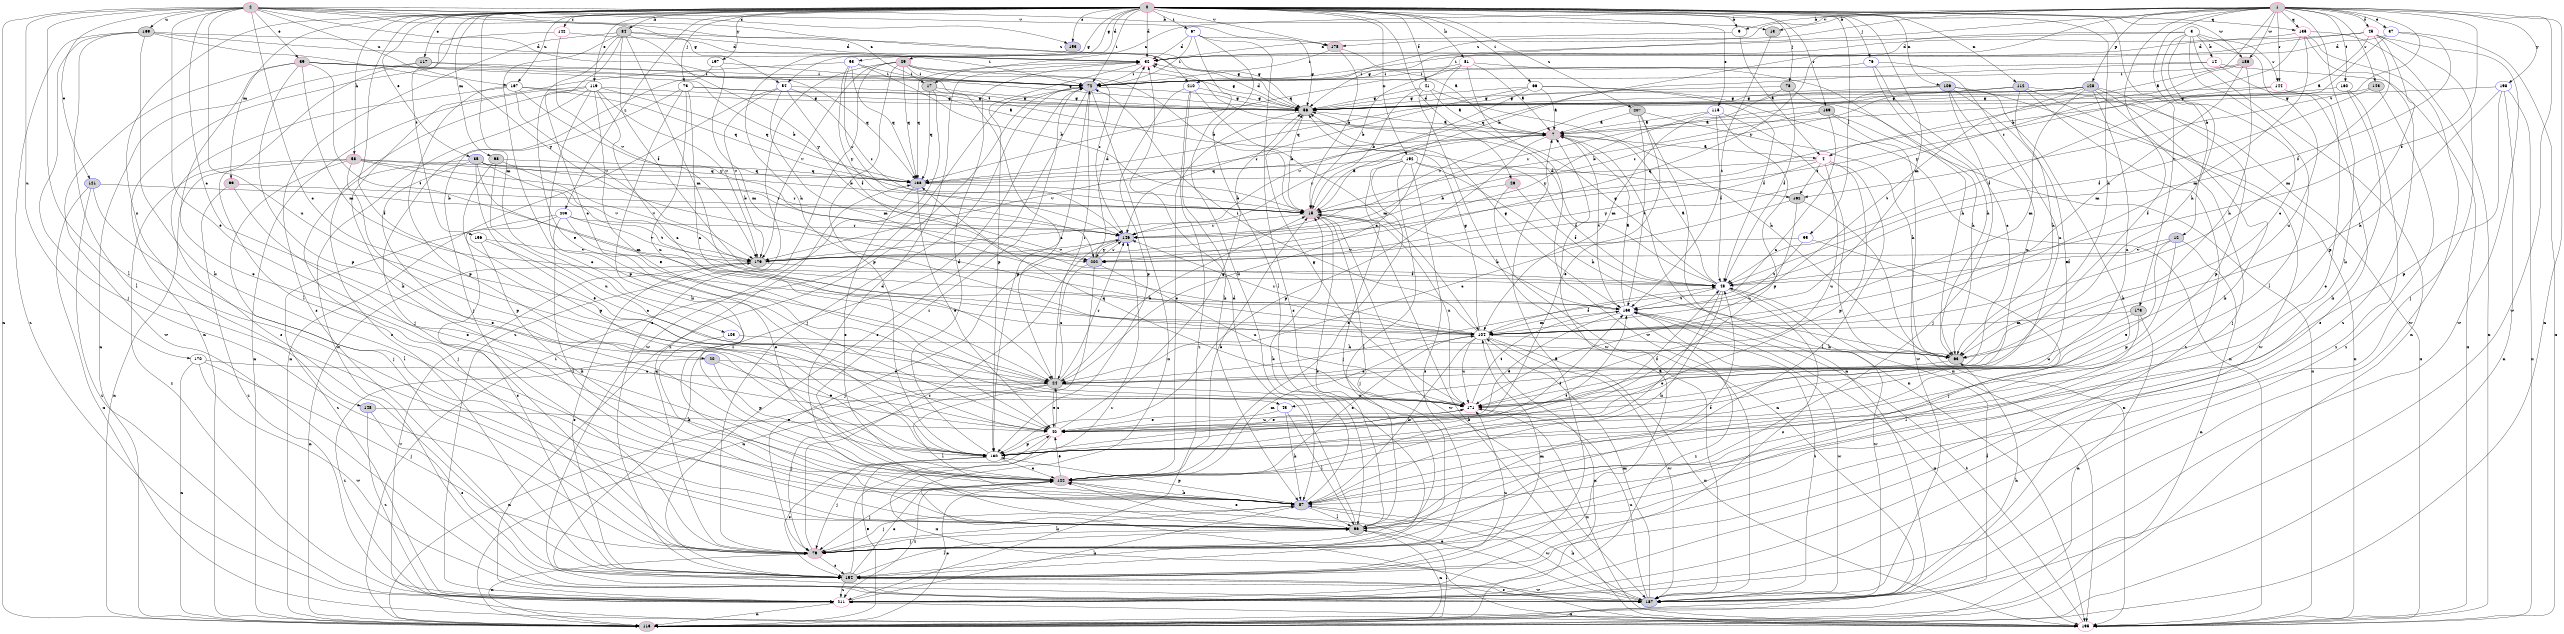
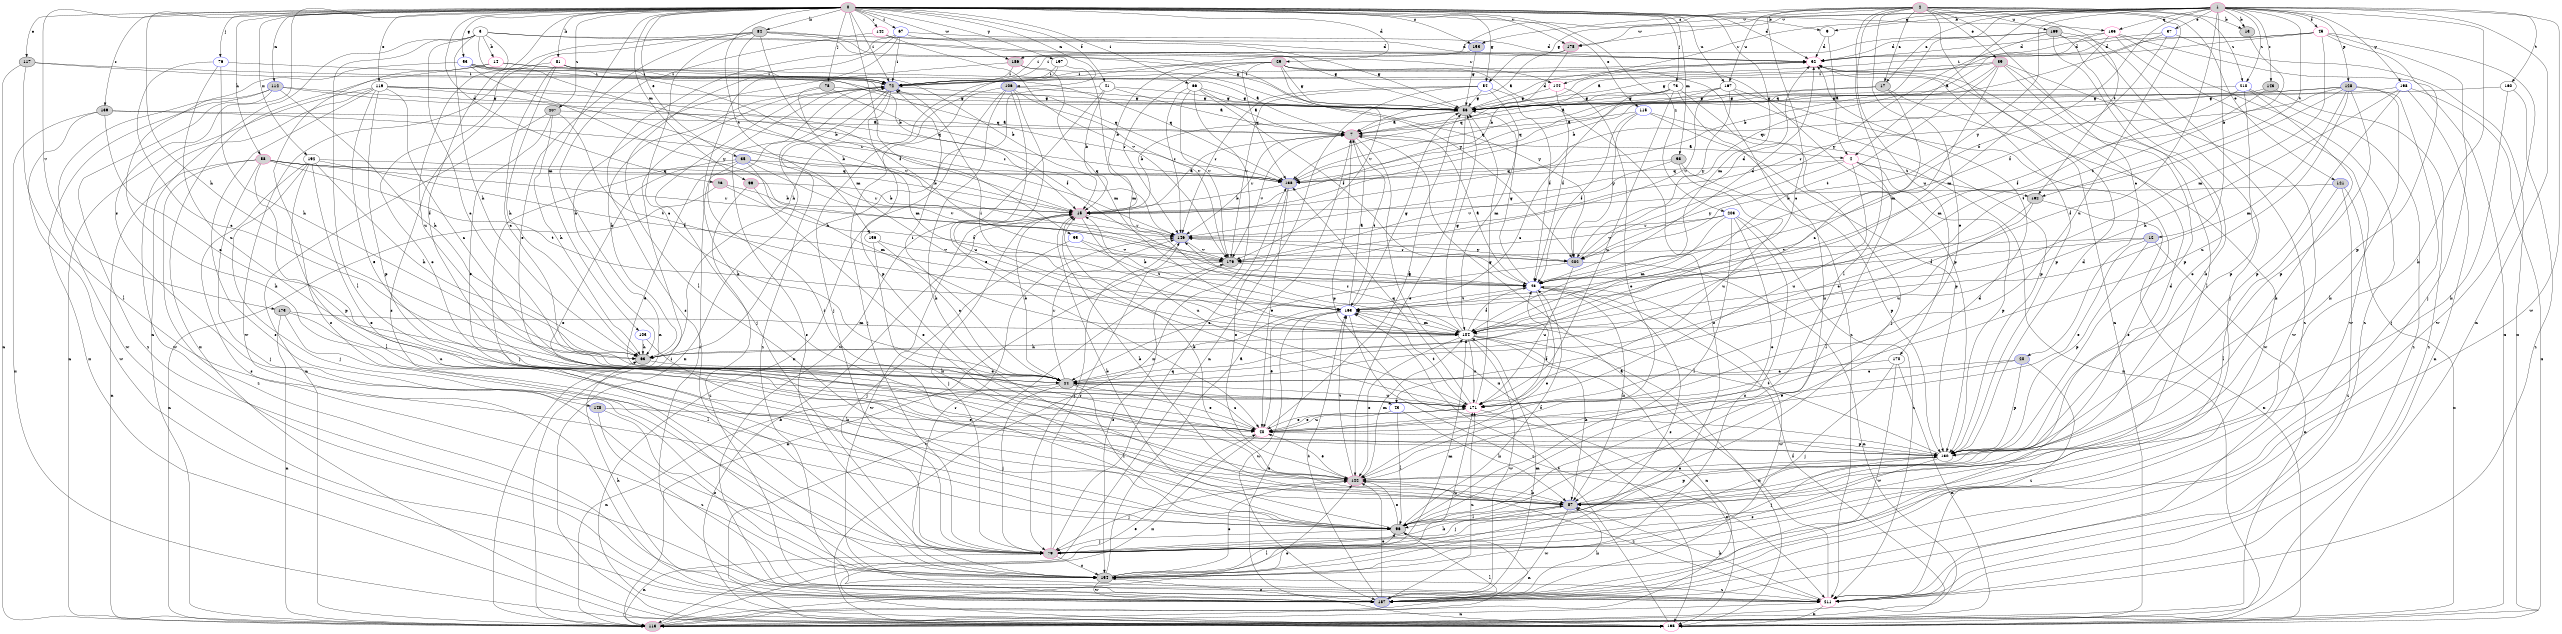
none -> (1600, 285)
